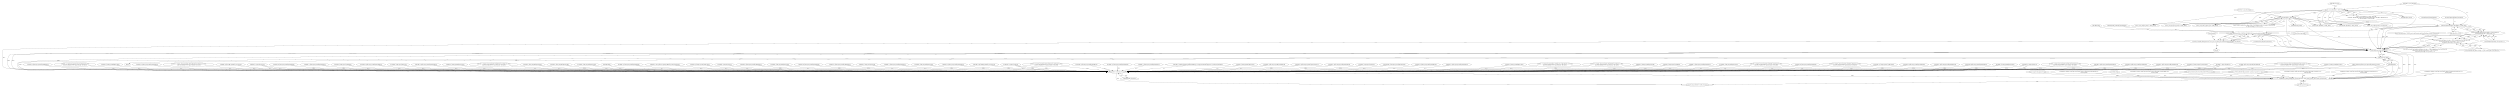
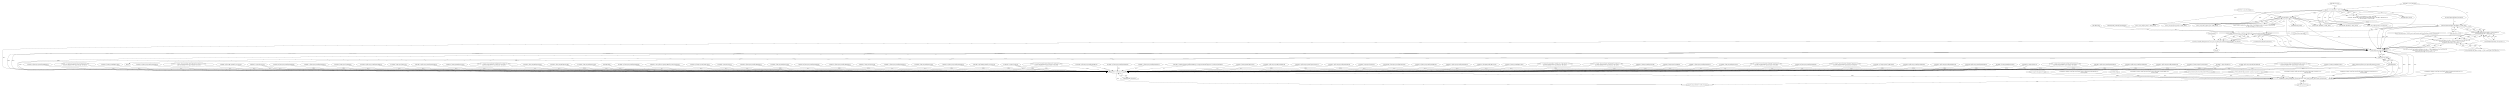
(2429, 18) -> none
none -> (1487, 65)
